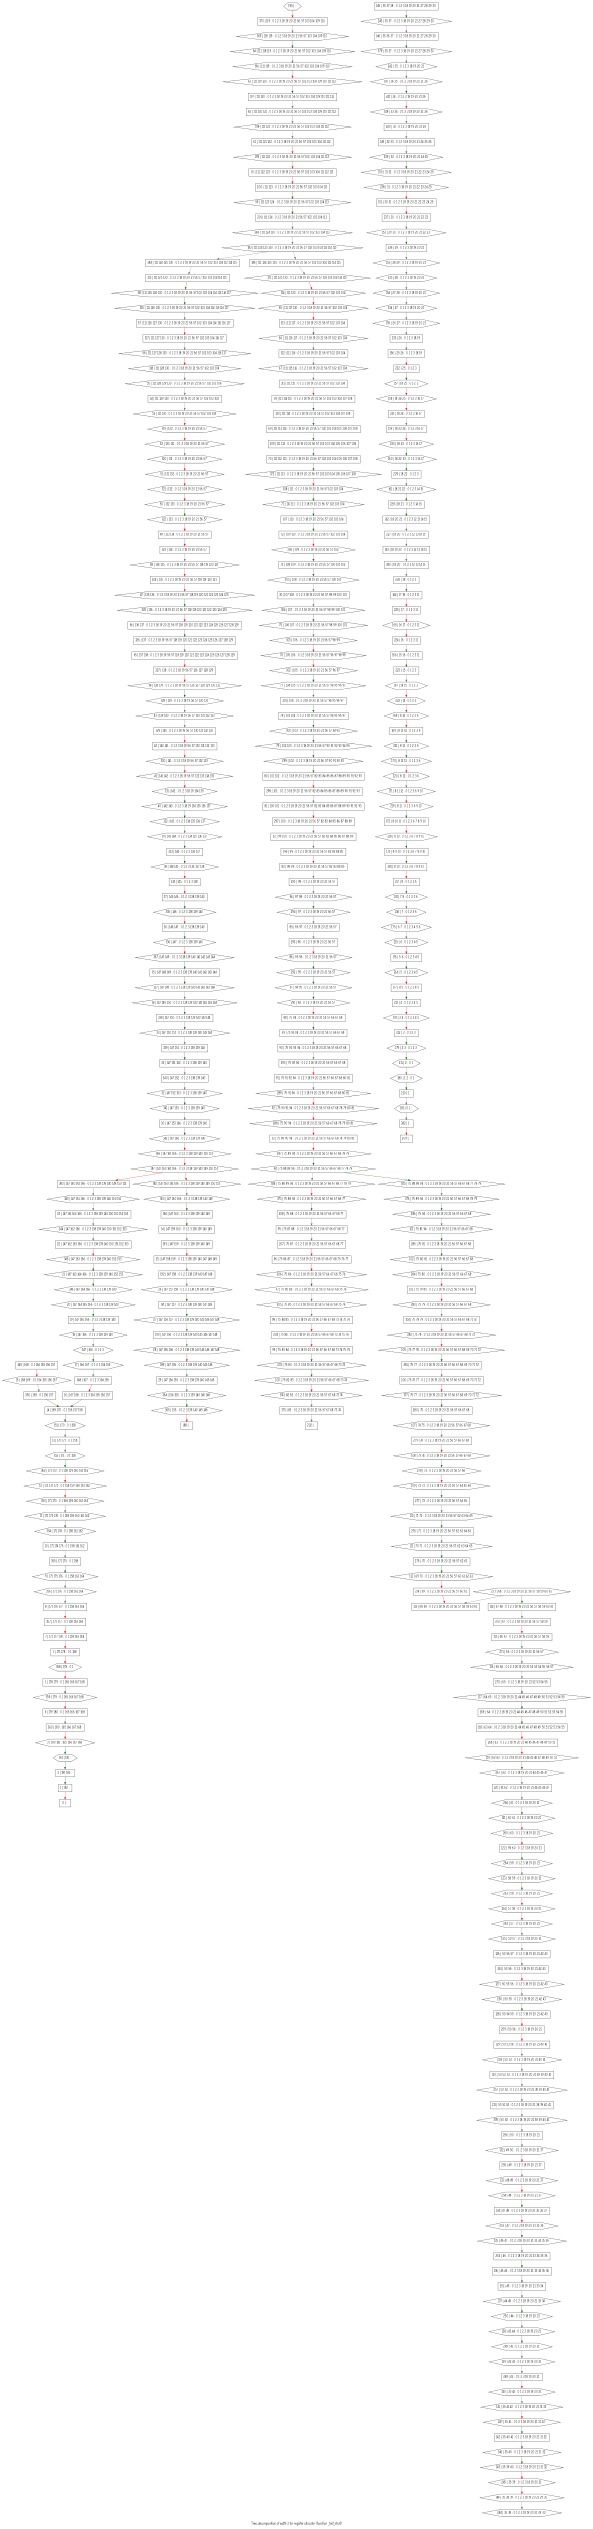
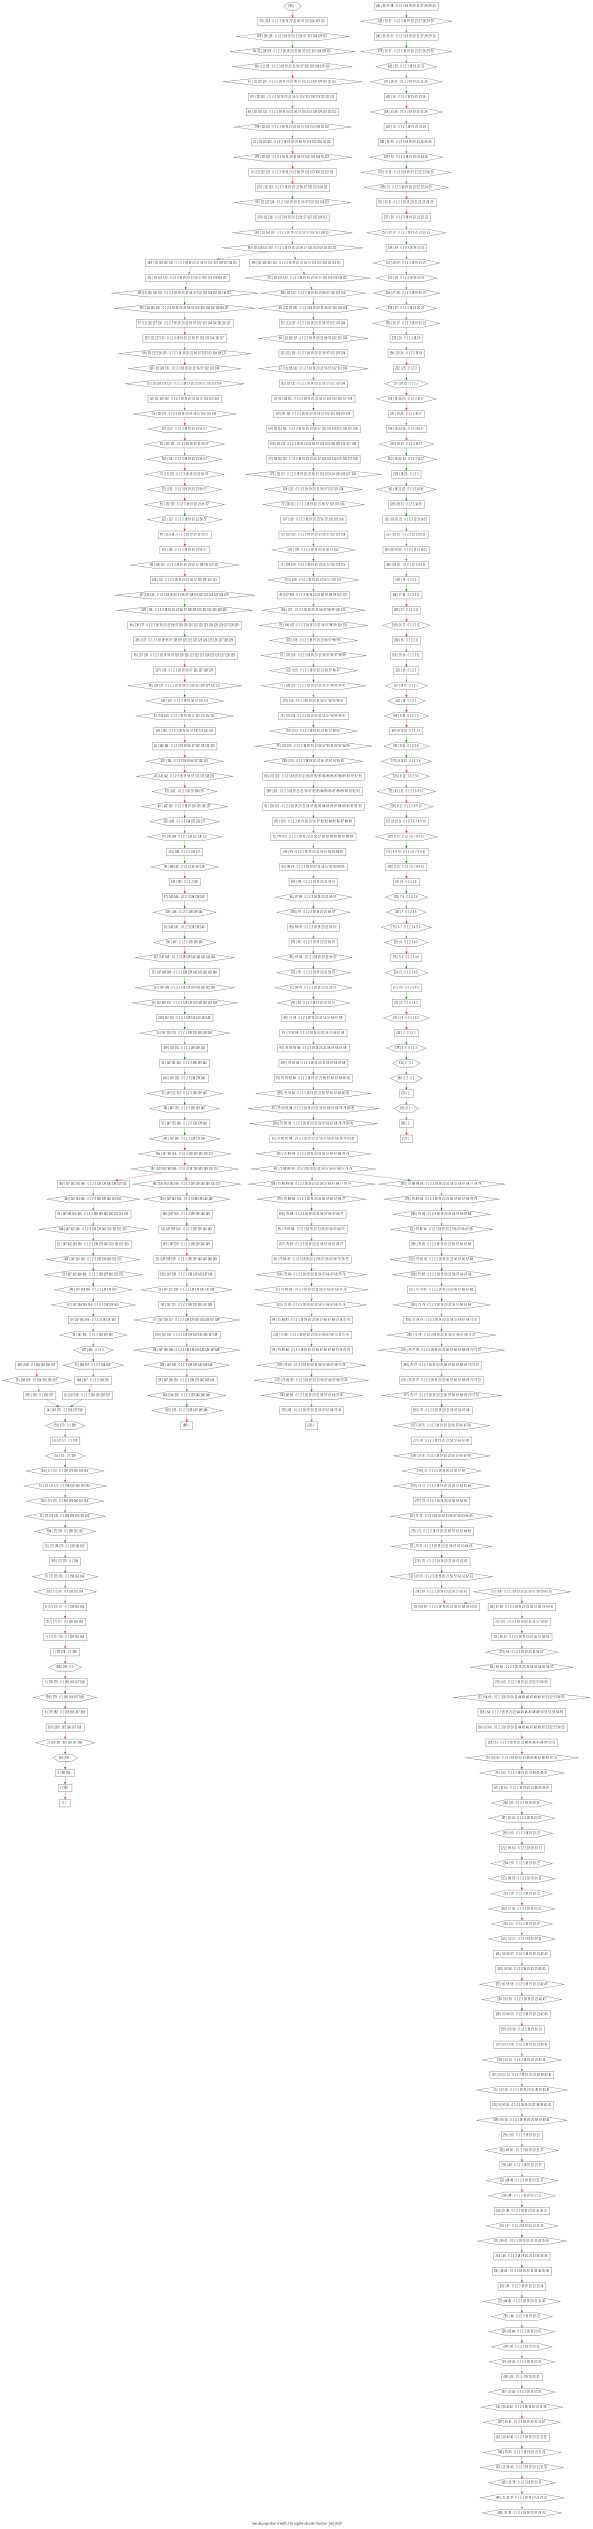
(185, 798) -> (185, 798)
(406, 979) -> none
